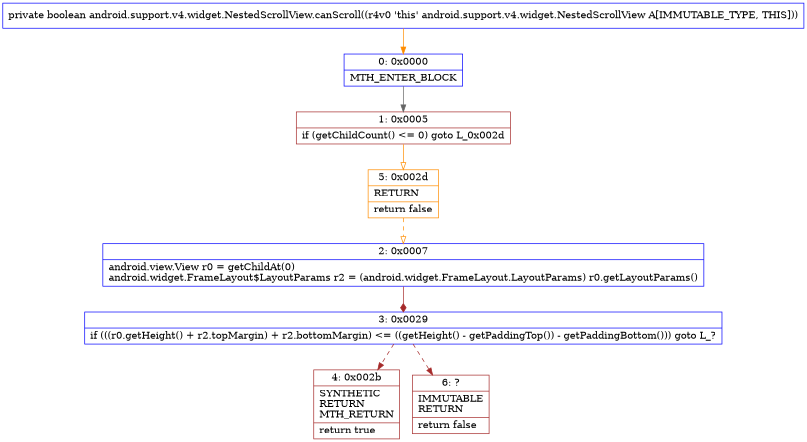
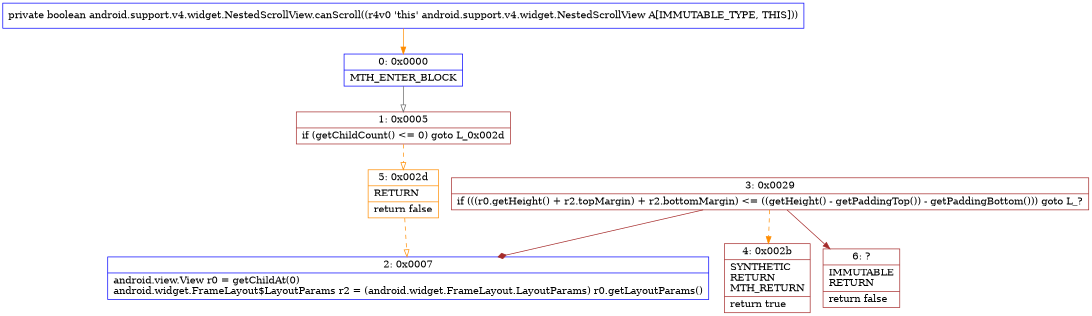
(403, 95) -> (403, 95)
(403, 153) -> (403, 153)
(403, 295) -> (605, 232)
(403, 328) -> (770, 194)
(388, 354) -> (769, 223)
(421, 357) -> (806, 227)
